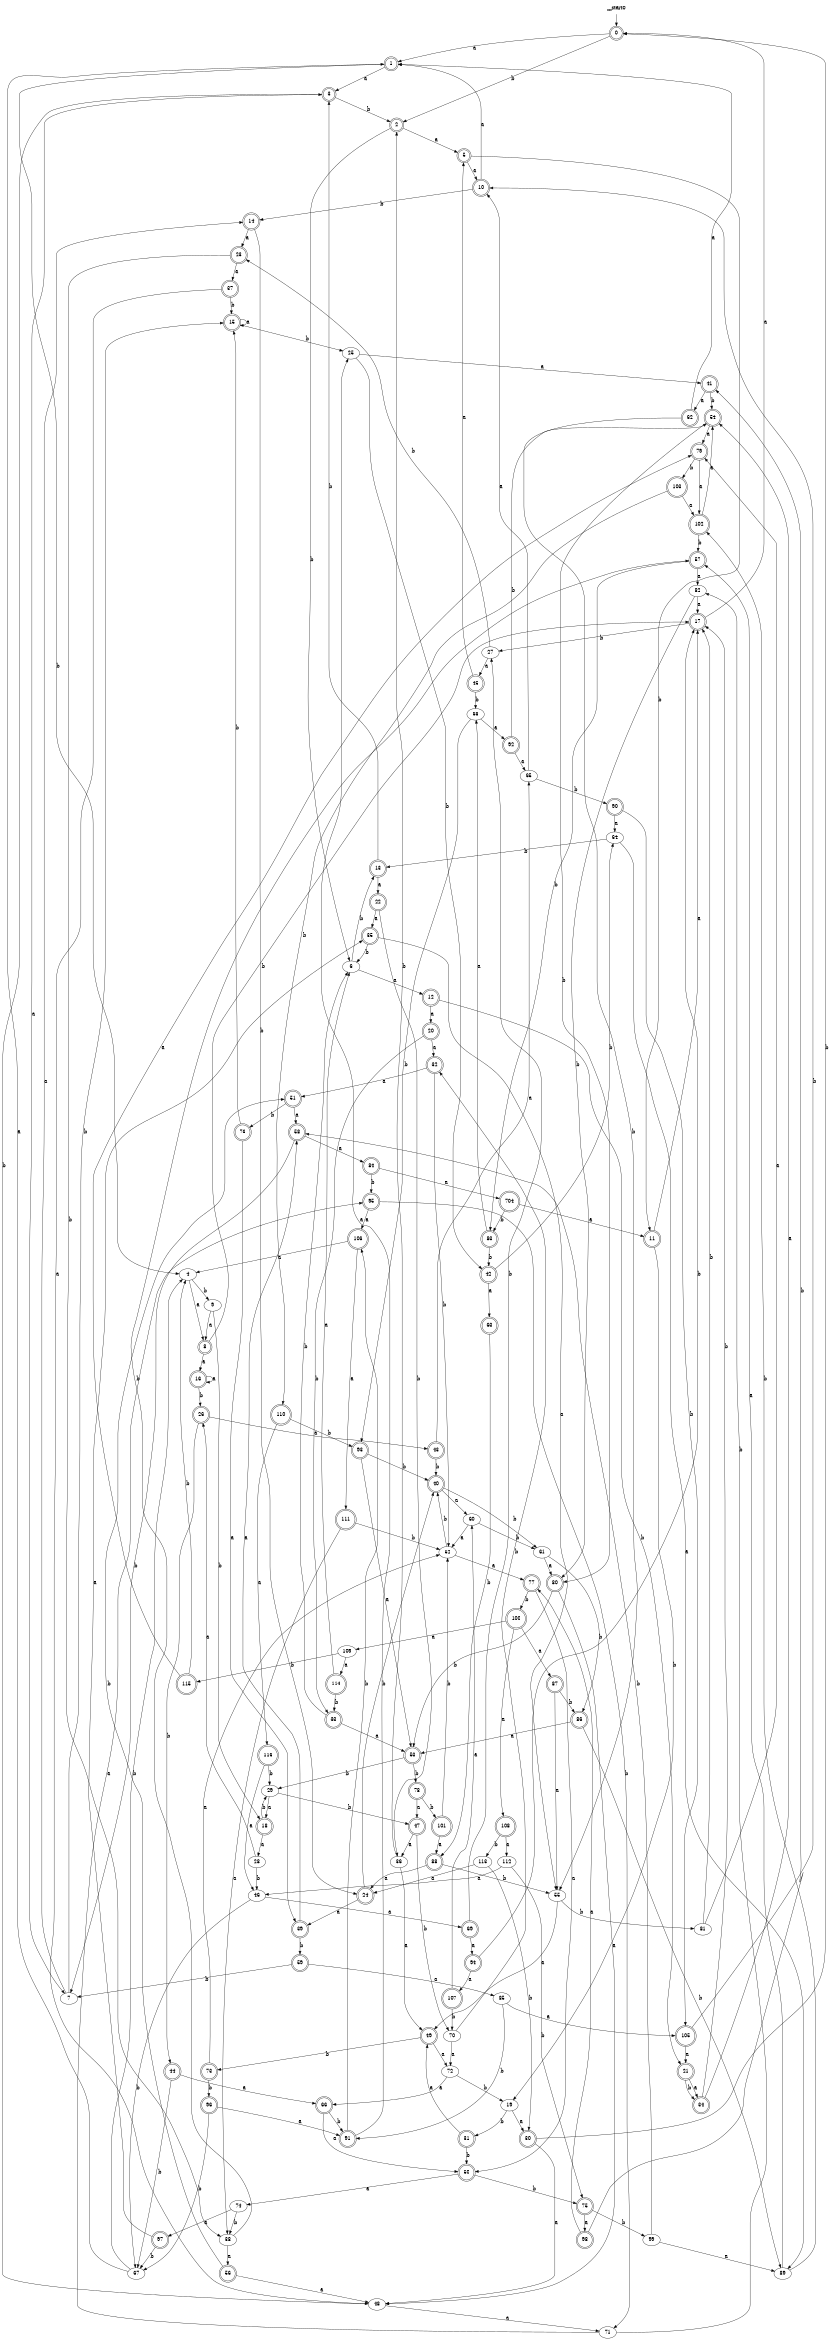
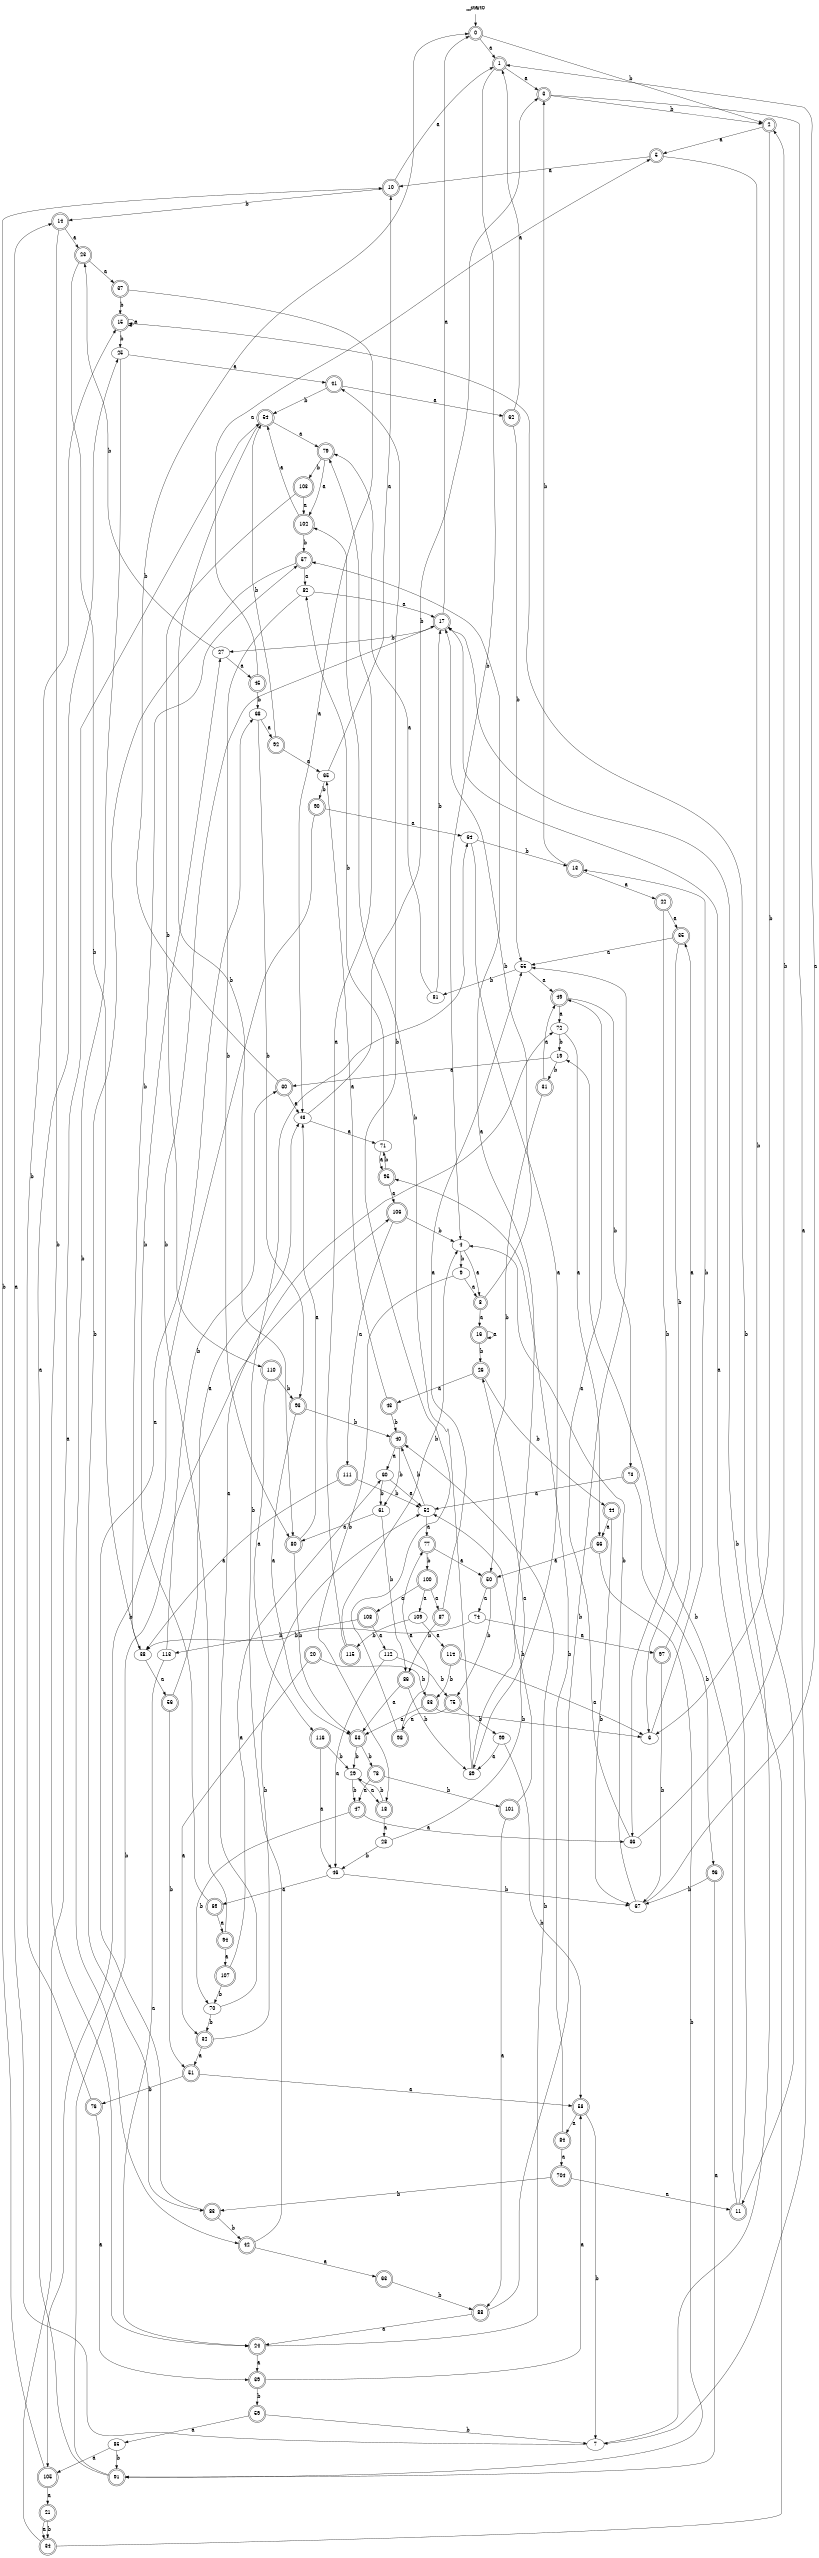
(431, 998) -> none
(280, 1258) -> (440, 1231)
